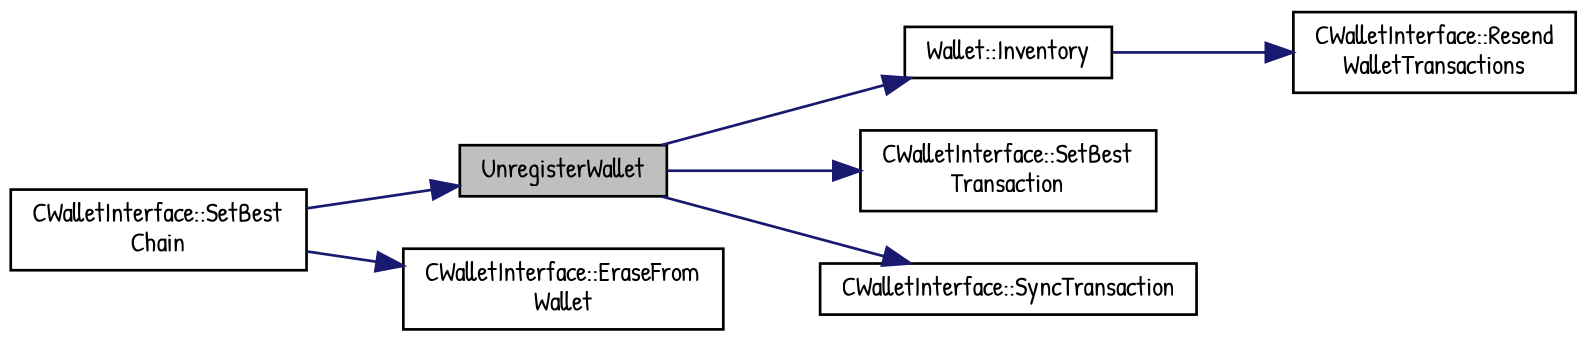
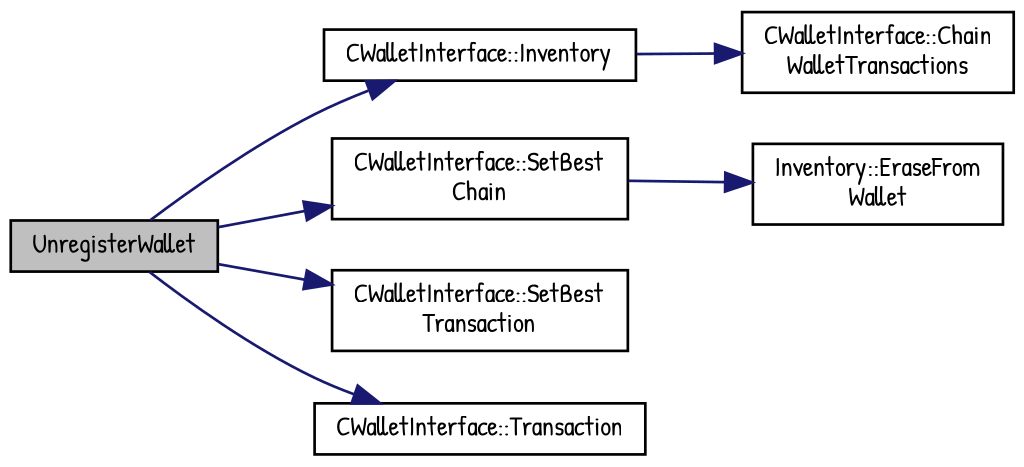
(1008, 52) -> (480, 55)
(1435, 52) -> (878, 52)
(369, 199) -> (261, 219)
(563, 289) -> (878, 184)
(1008, 289) -> (480, 429)
